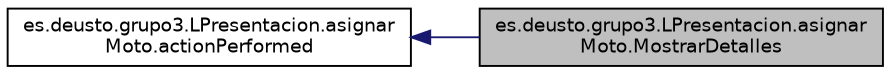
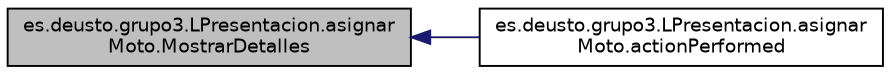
(455, 37) -> (455, 37)
